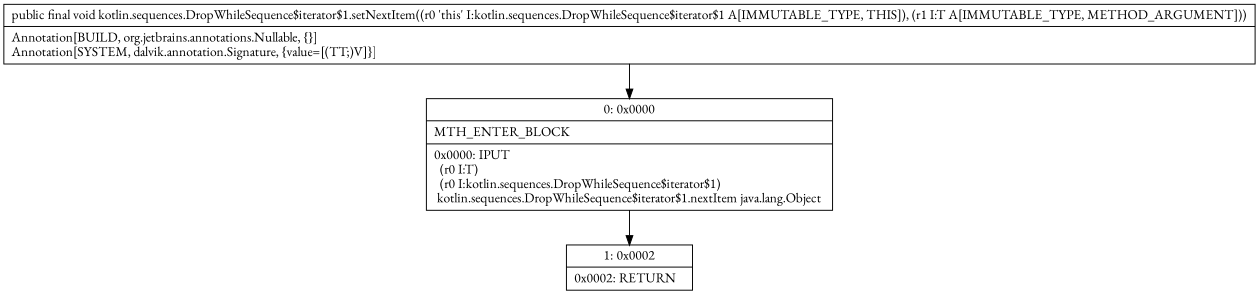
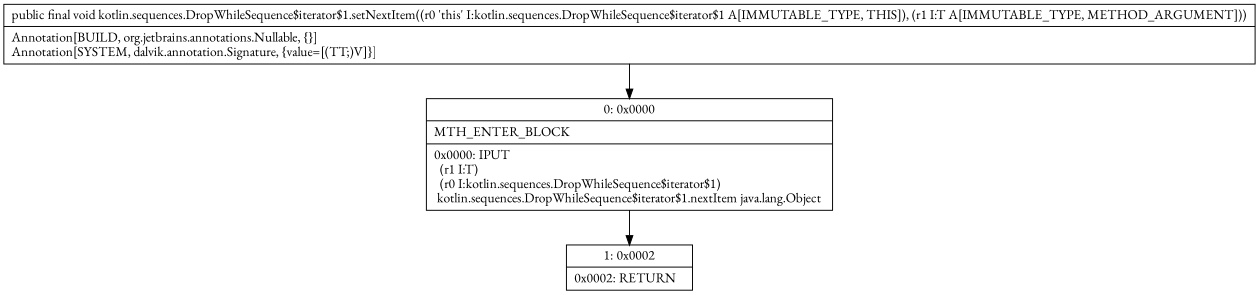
(456, 169) -> (456, 169)
